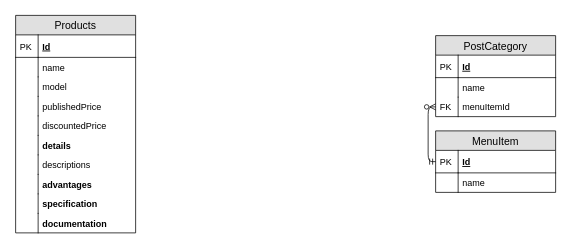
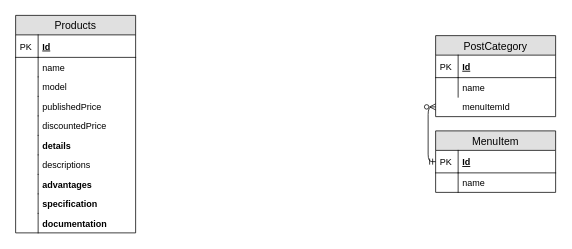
(447, 107) -> none
